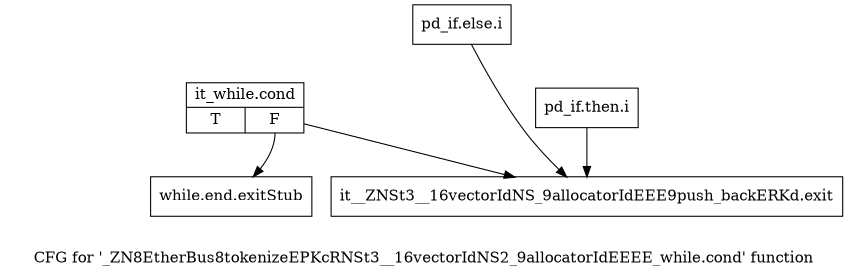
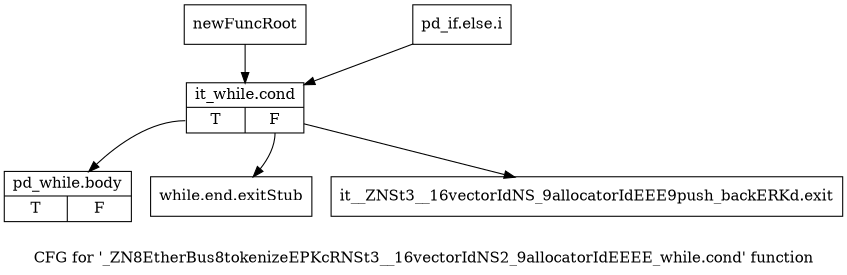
none -> (245, 25)
(587, 108) -> none
(510, 110) -> (364, 62)
none -> (68, 197)
